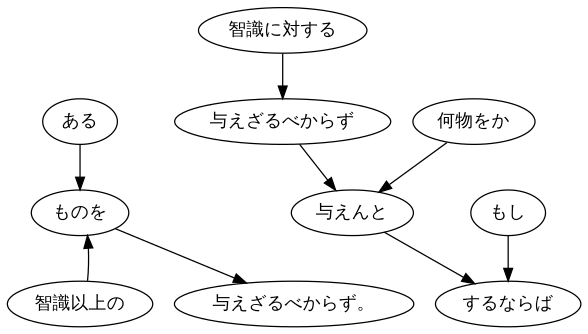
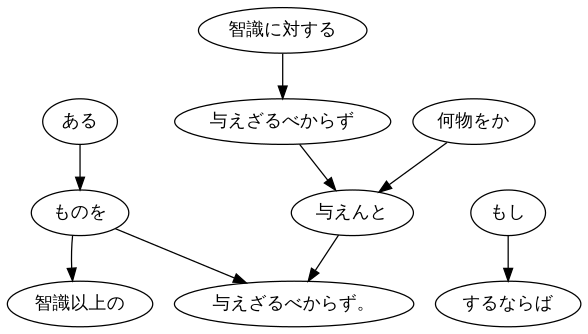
(424, 255) -> (327, 253)
(89, 265) -> (72, 252)
